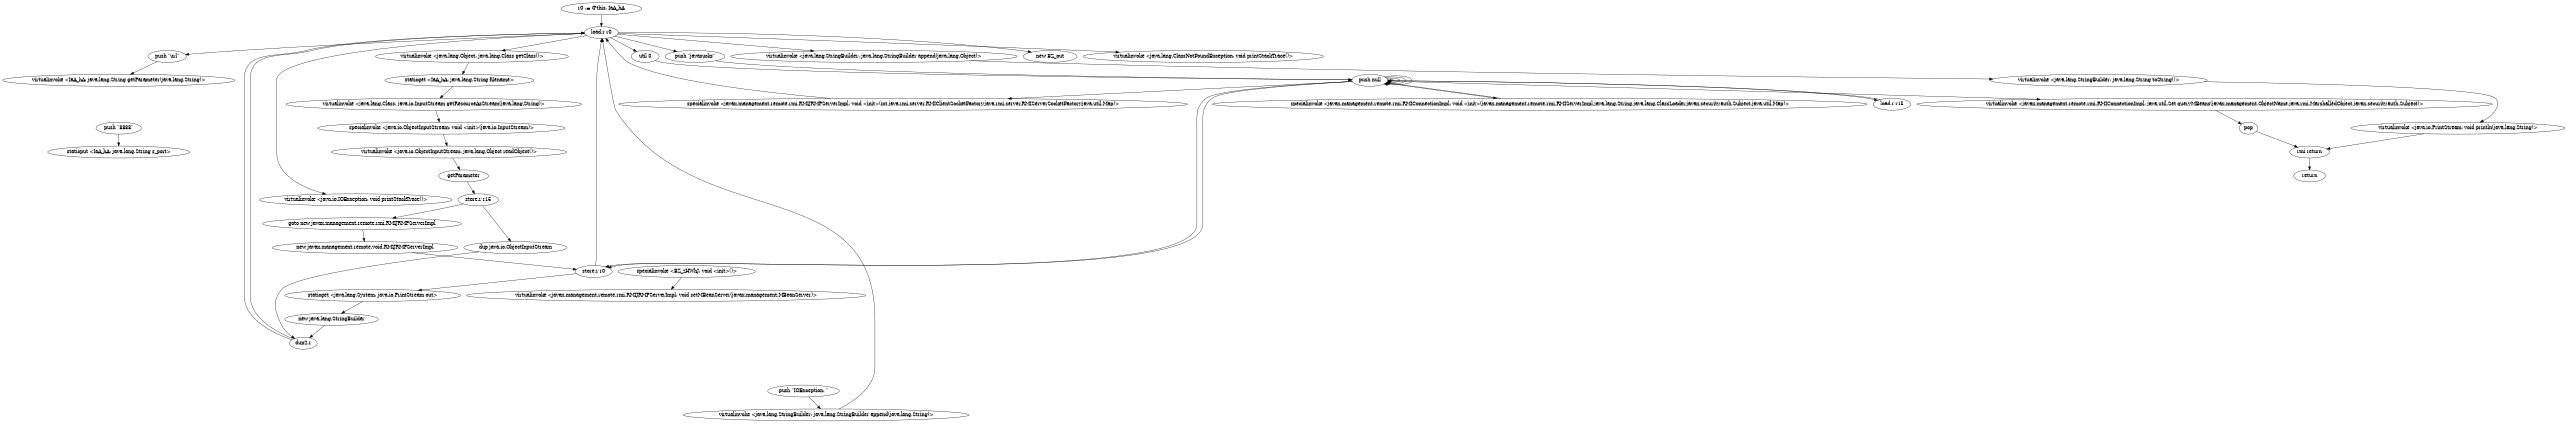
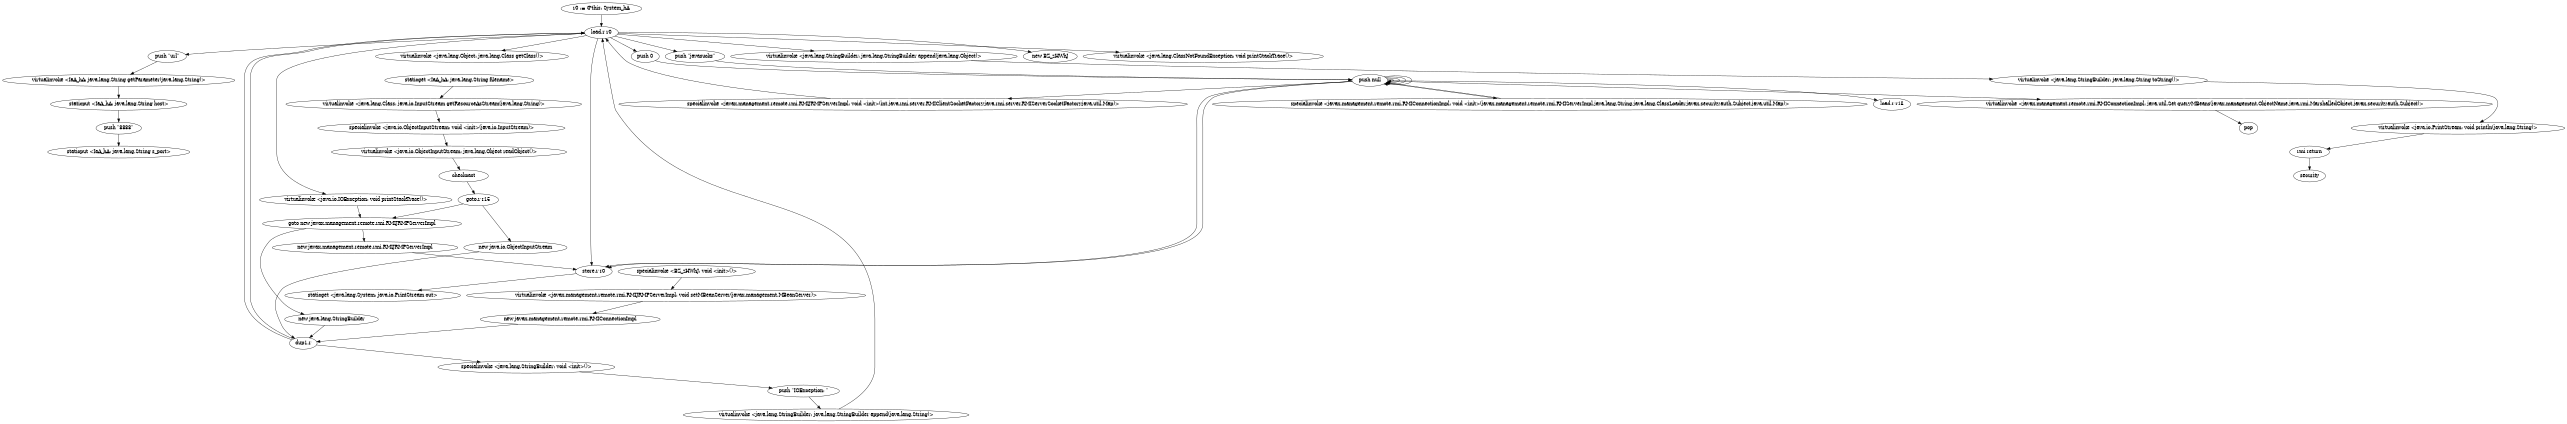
(601, 9) -> (601, 9)
(645, 56) -> (645, 56)
(1050, 56) -> (1050, 56)
(466, 67) -> none
(1636, 85) -> none
none -> (119, 104)
(2275, 139) -> none
(597, 154) -> (591, 150)
(464, 176) -> (464, 176)
(2310, 176) -> (2310, 176)
(478, 200) -> (478, 200)
none -> (358, 210)
(365, 248) -> (365, 248)
(515, 248) -> (515, 248)
(354, 307) -> (260, 265)
none -> (570, 319)
(303, 343) -> (303, 343)
none -> (526, 367)
